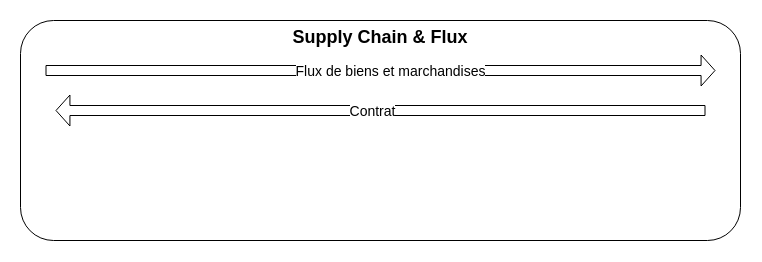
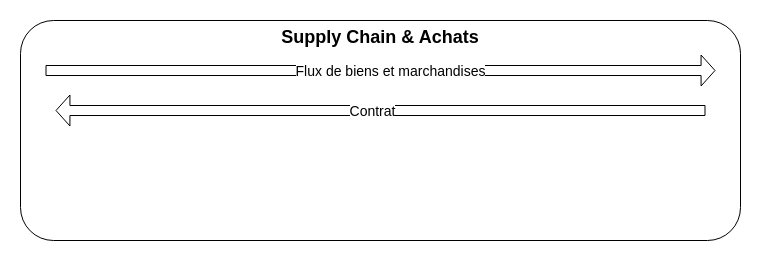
(381, 35) -> (381, 35)
